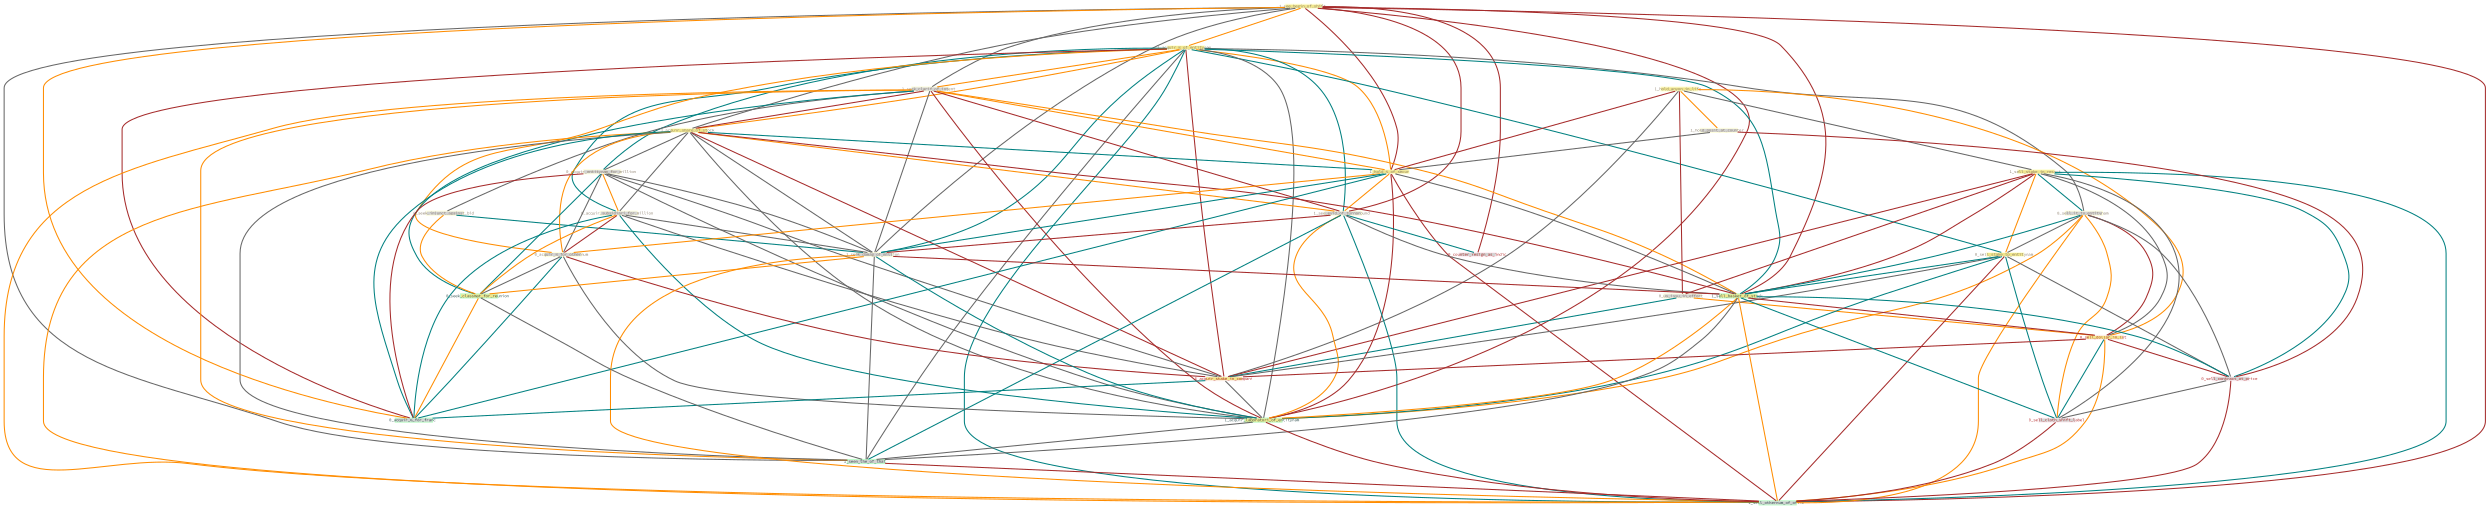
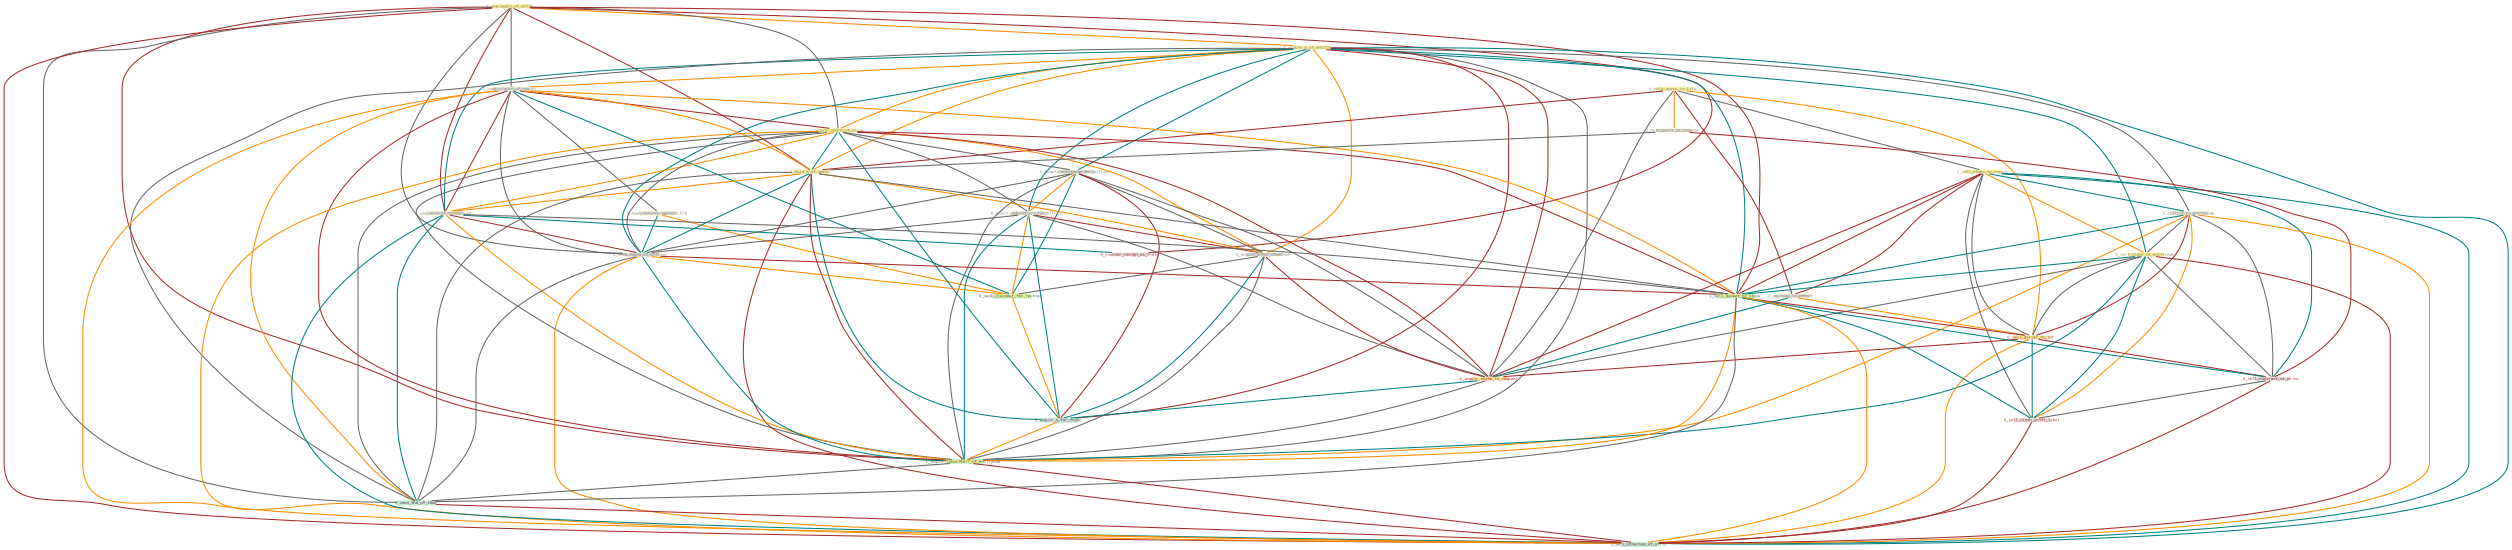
(71, 75) -> (1012, 441)
none -> (2077, 283)
(665, 393) -> (543, 210)
